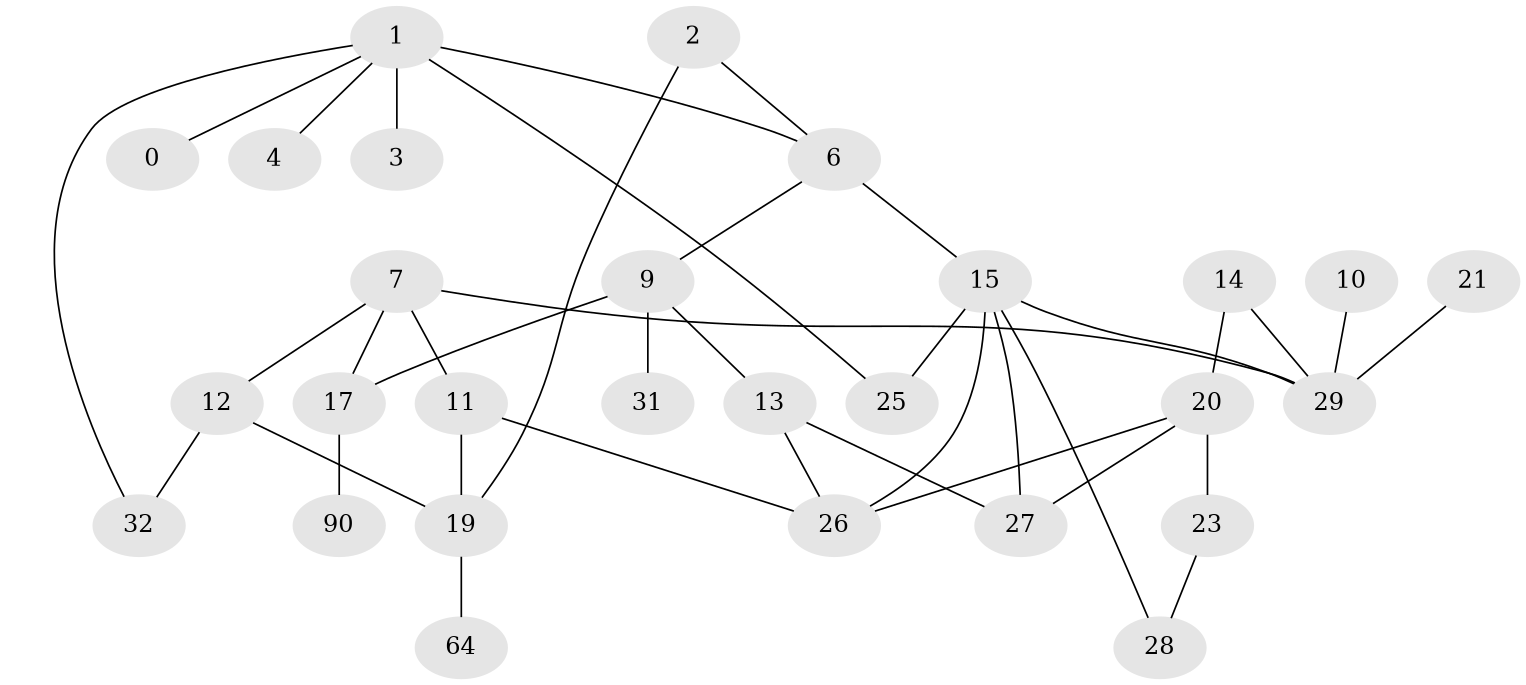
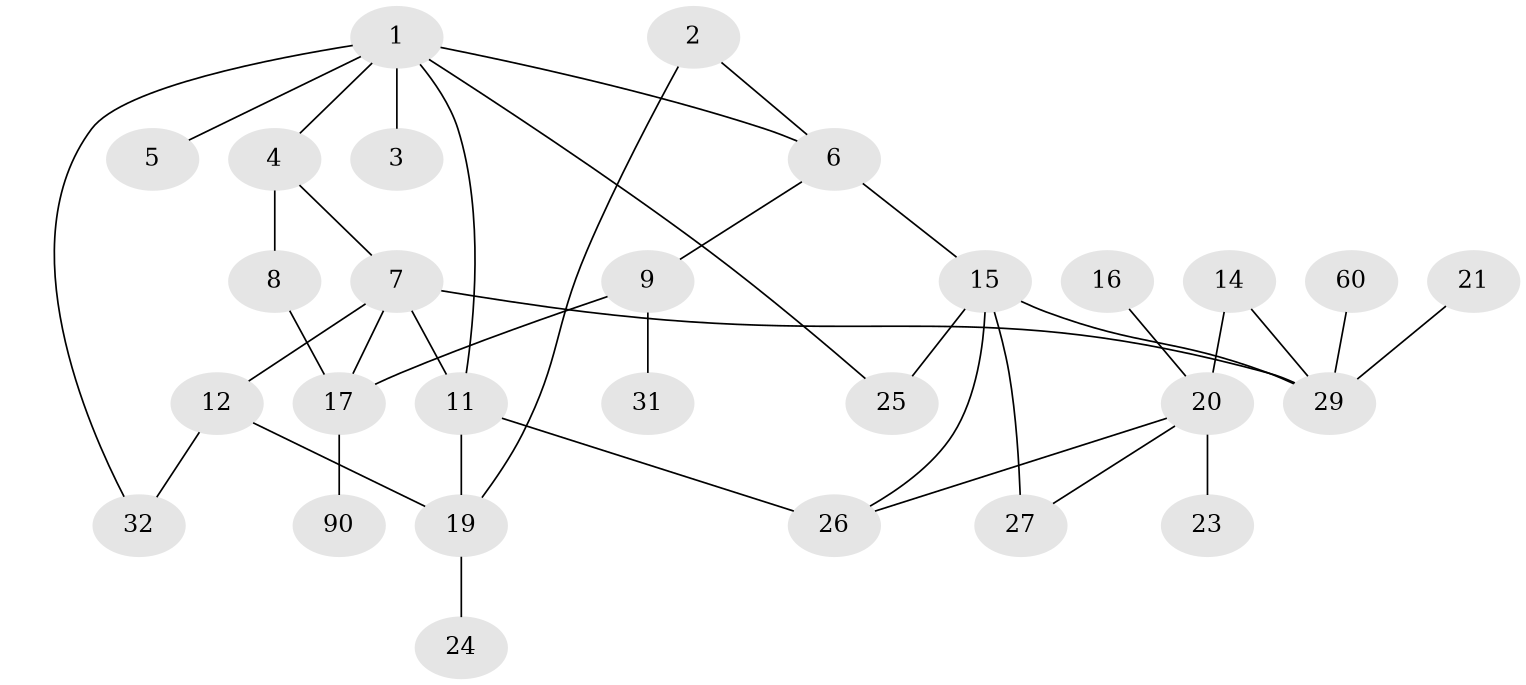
(153, 159) -> (153, 159)
none -> (473, 213)
none -> (336, 220)
none -> (275, 282)
none -> (1107, 282)
(1352, 282) -> (1352, 282)
(770, 404) -> none
(461, 648) -> (461, 648)
(1160, 648) -> none
